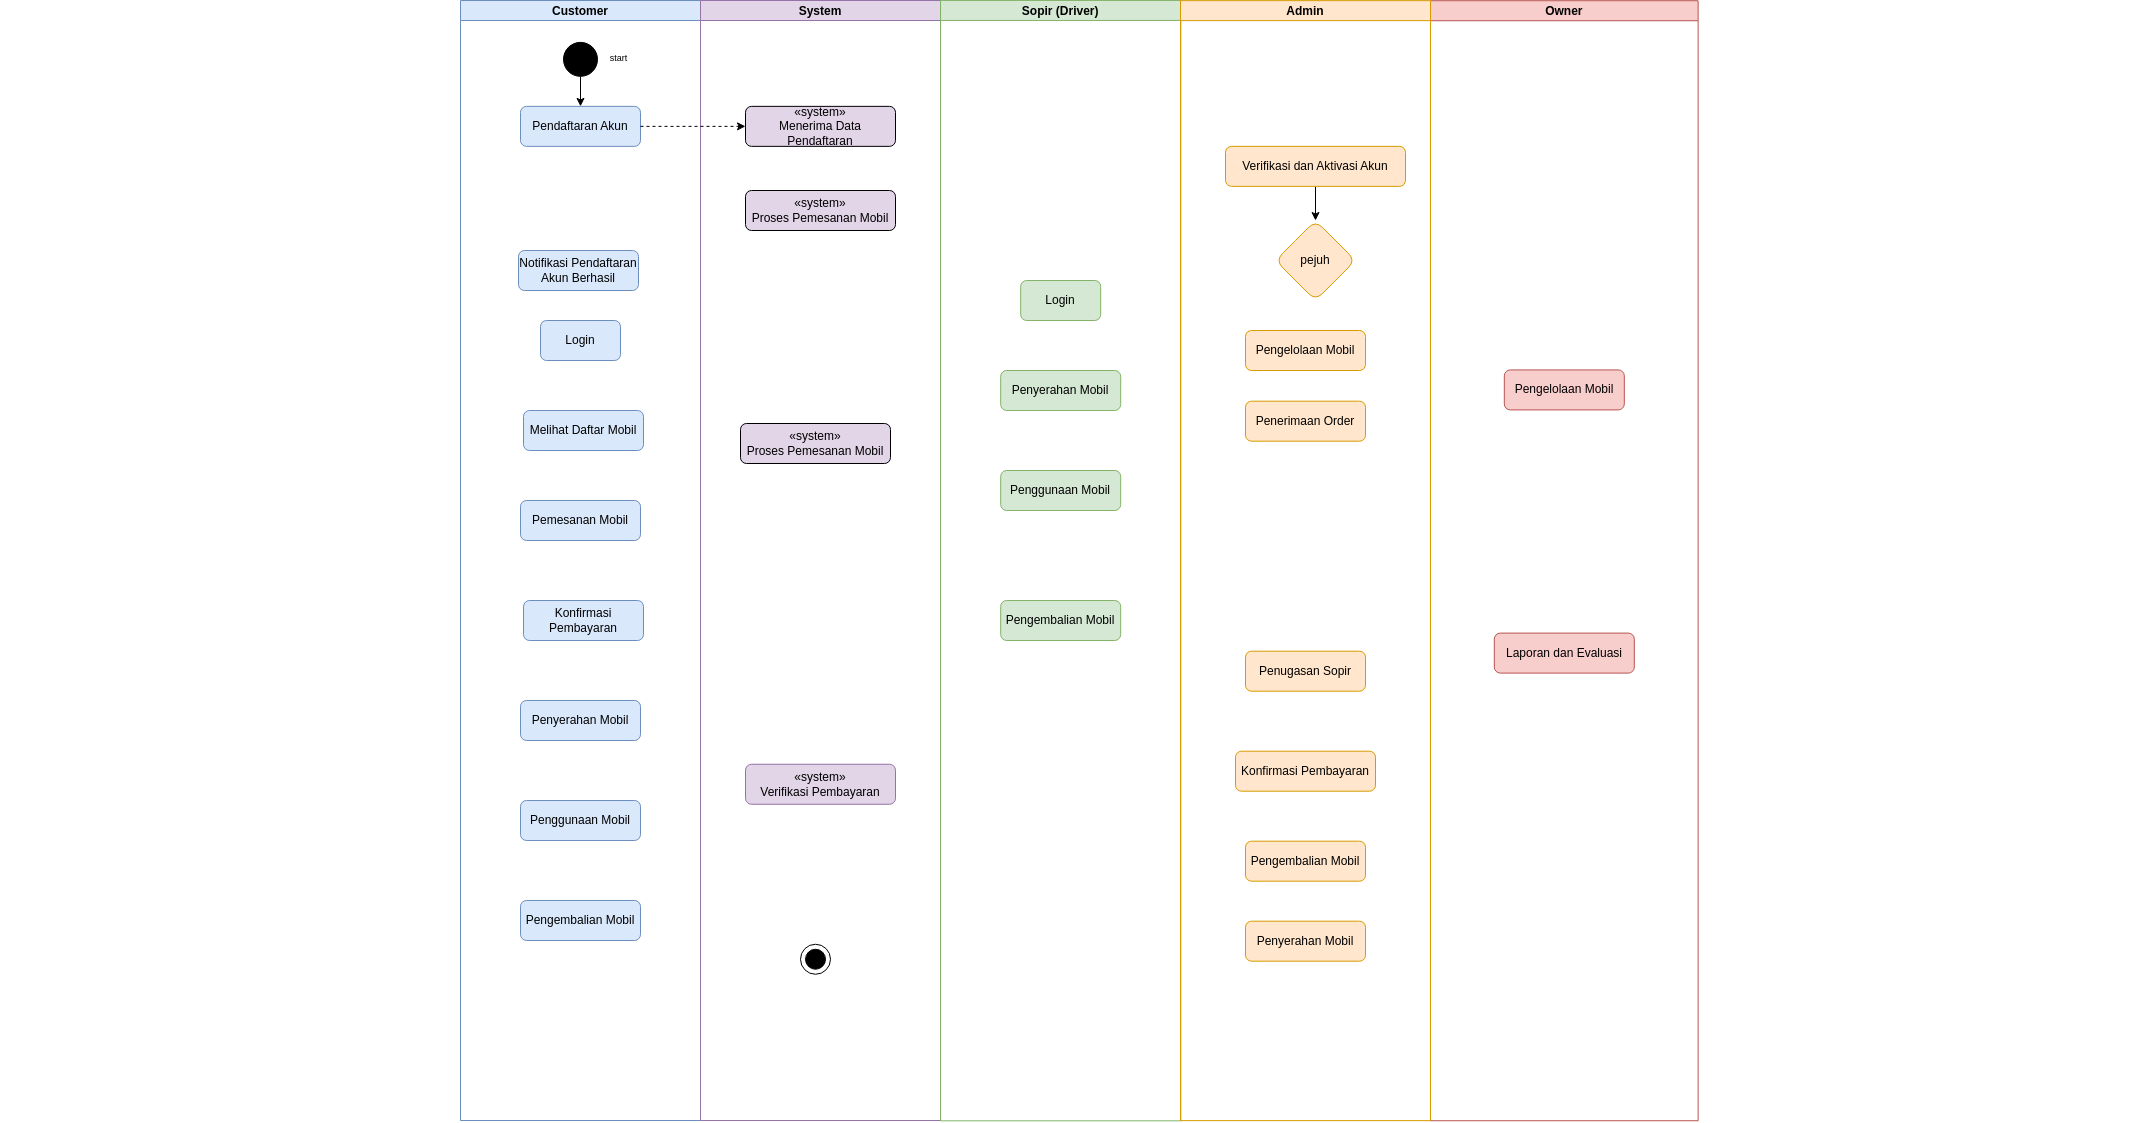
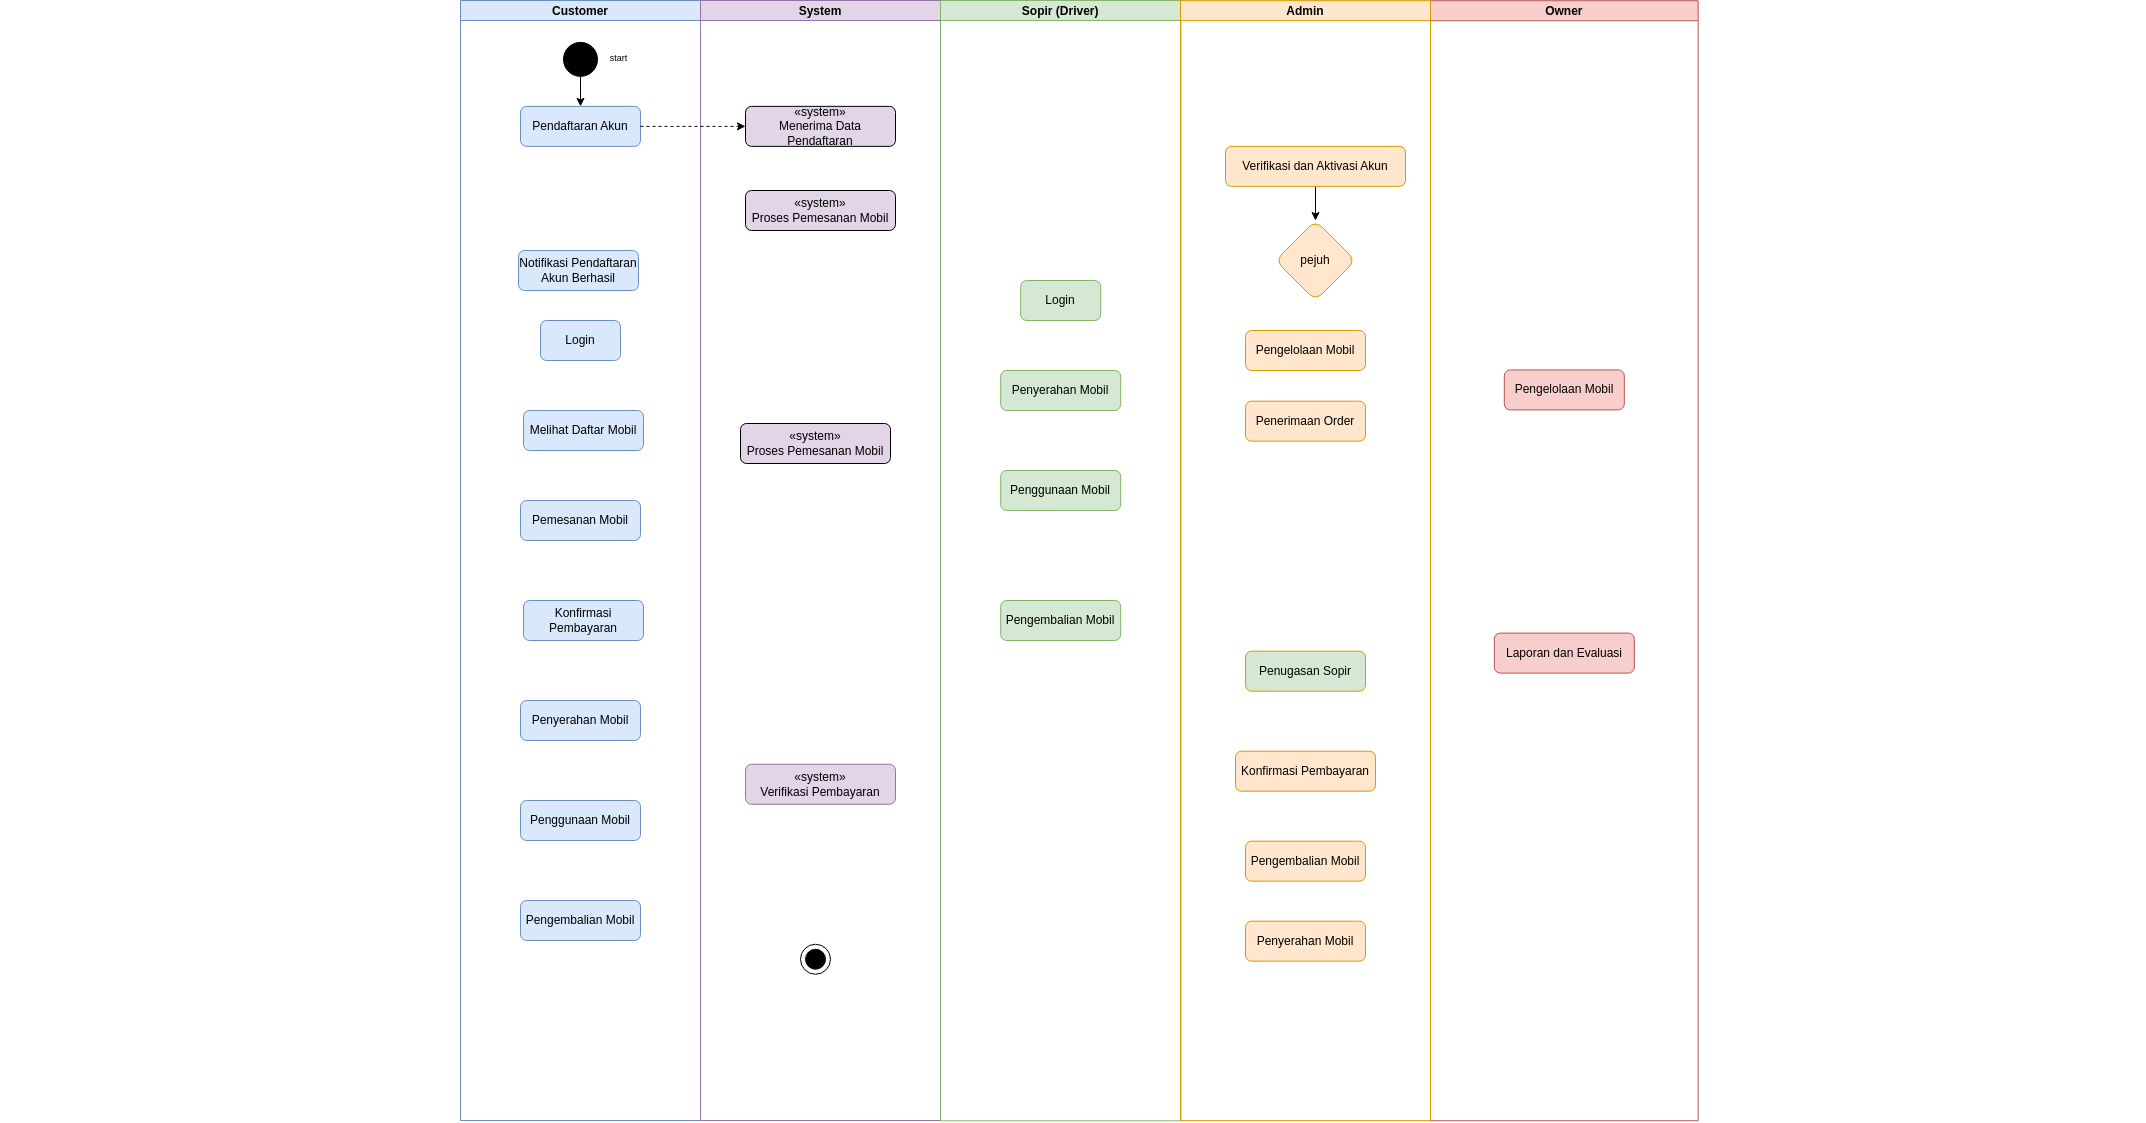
(1306, 671) -> (1306, 671)
